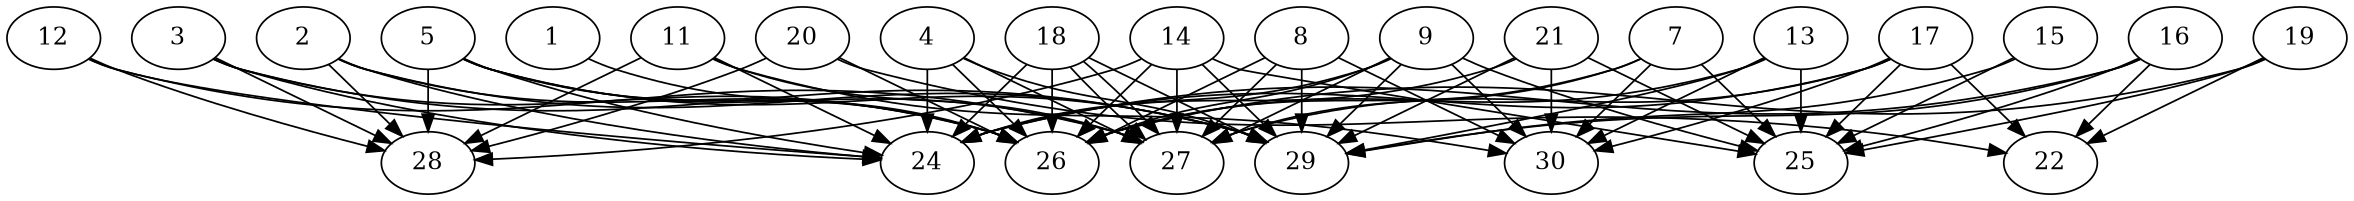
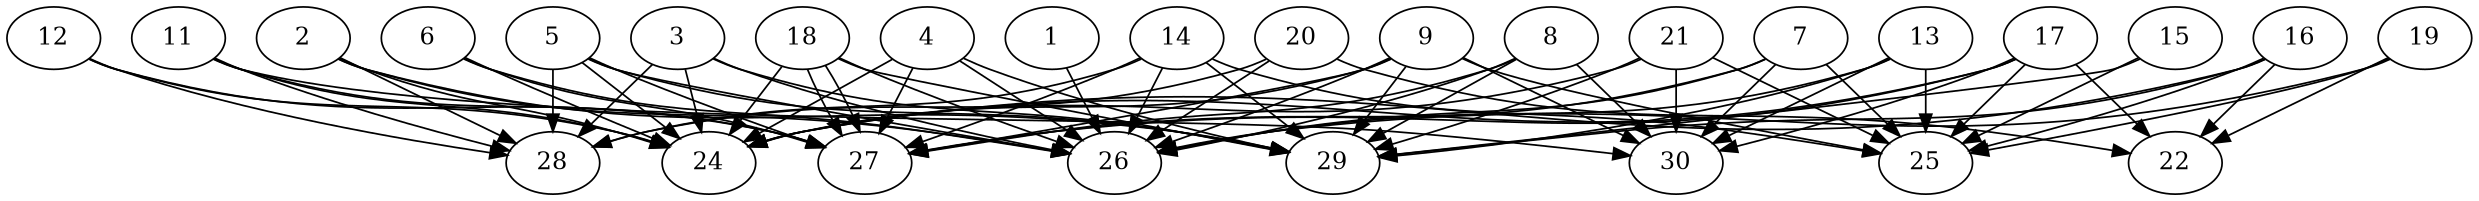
none -> (428, 38)
